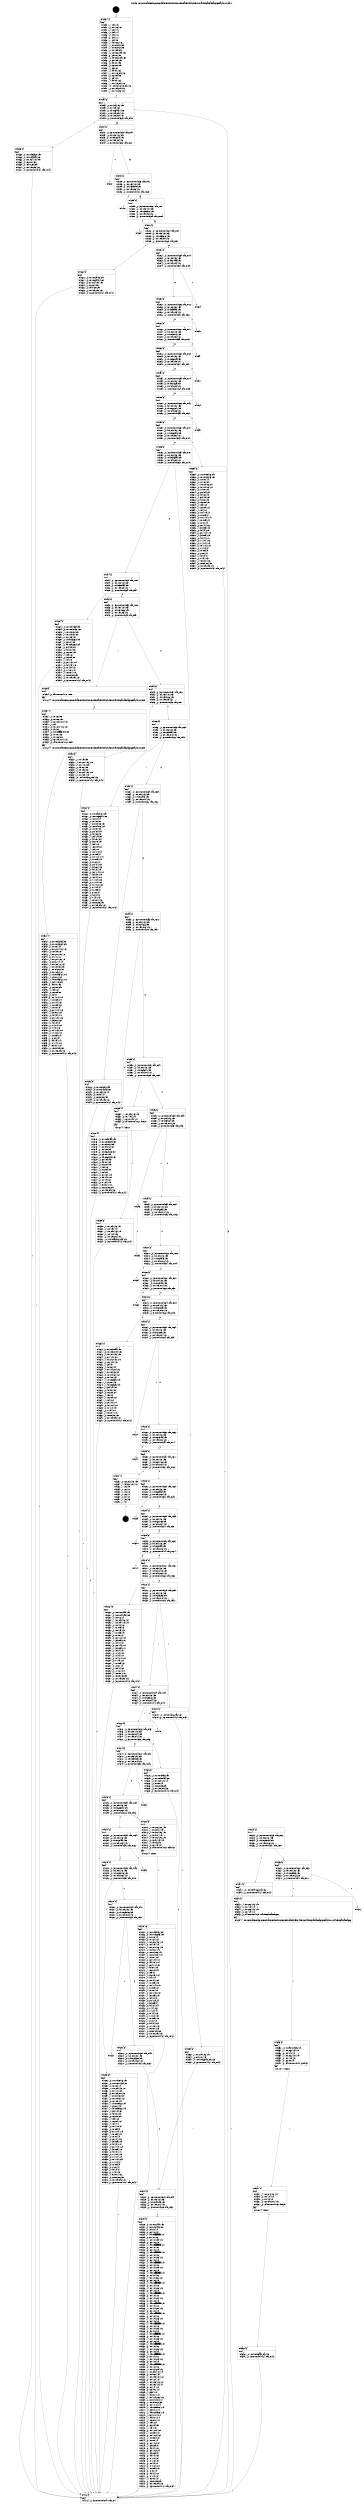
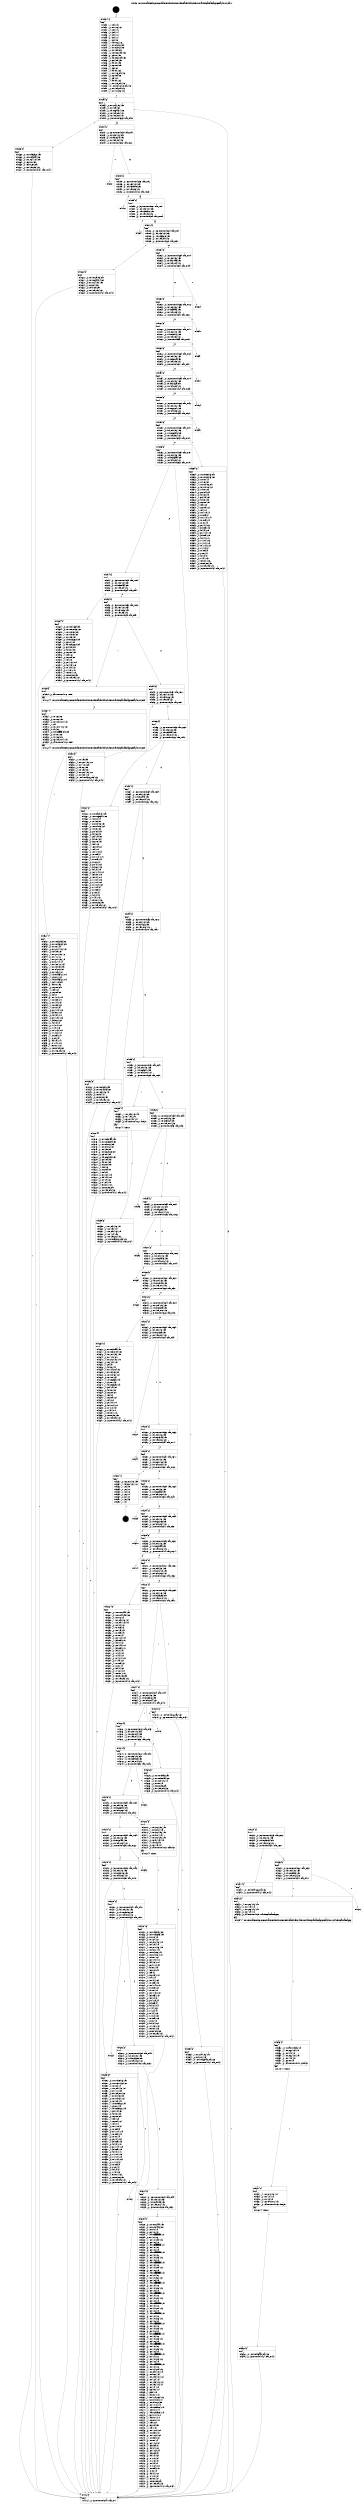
(137, 1231) -> (147, 1235)
(176, 2126) -> (219, 2314)
none -> (129, 2200)
